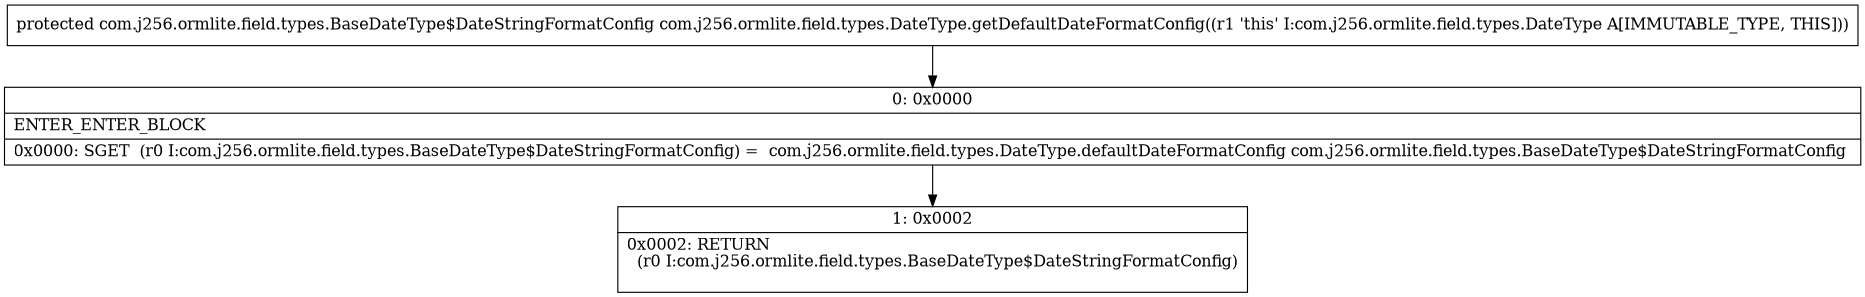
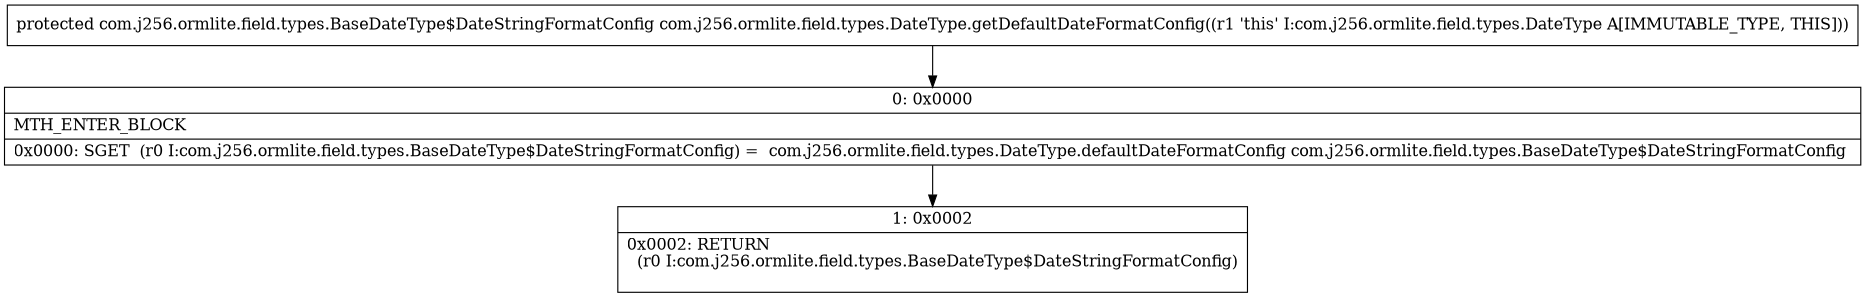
(110, 126) -> (100, 126)
